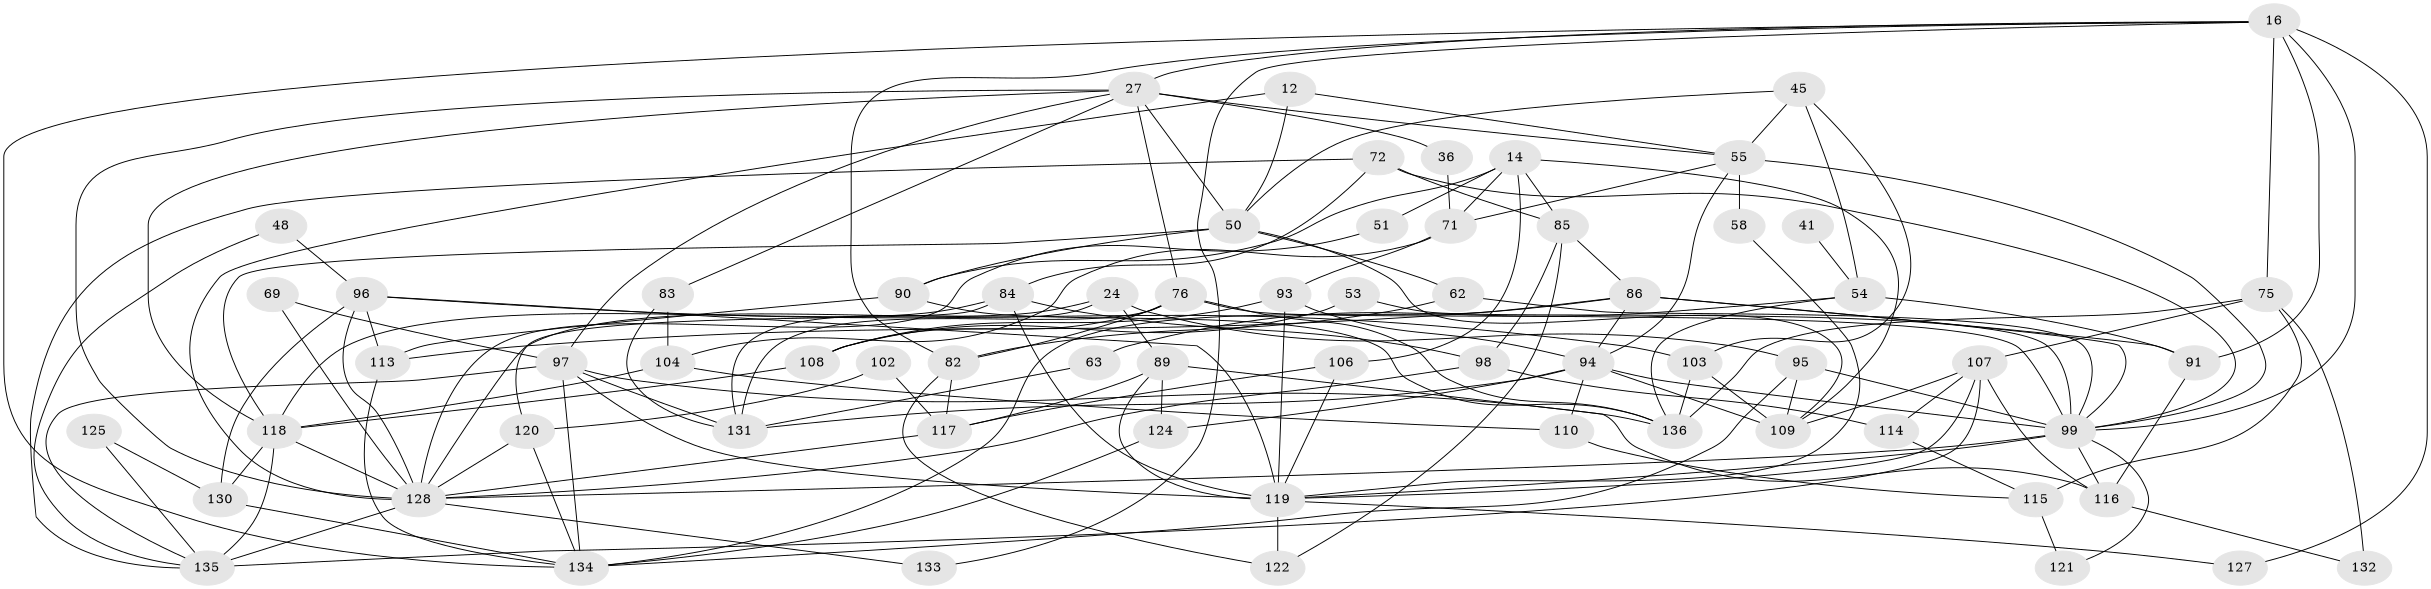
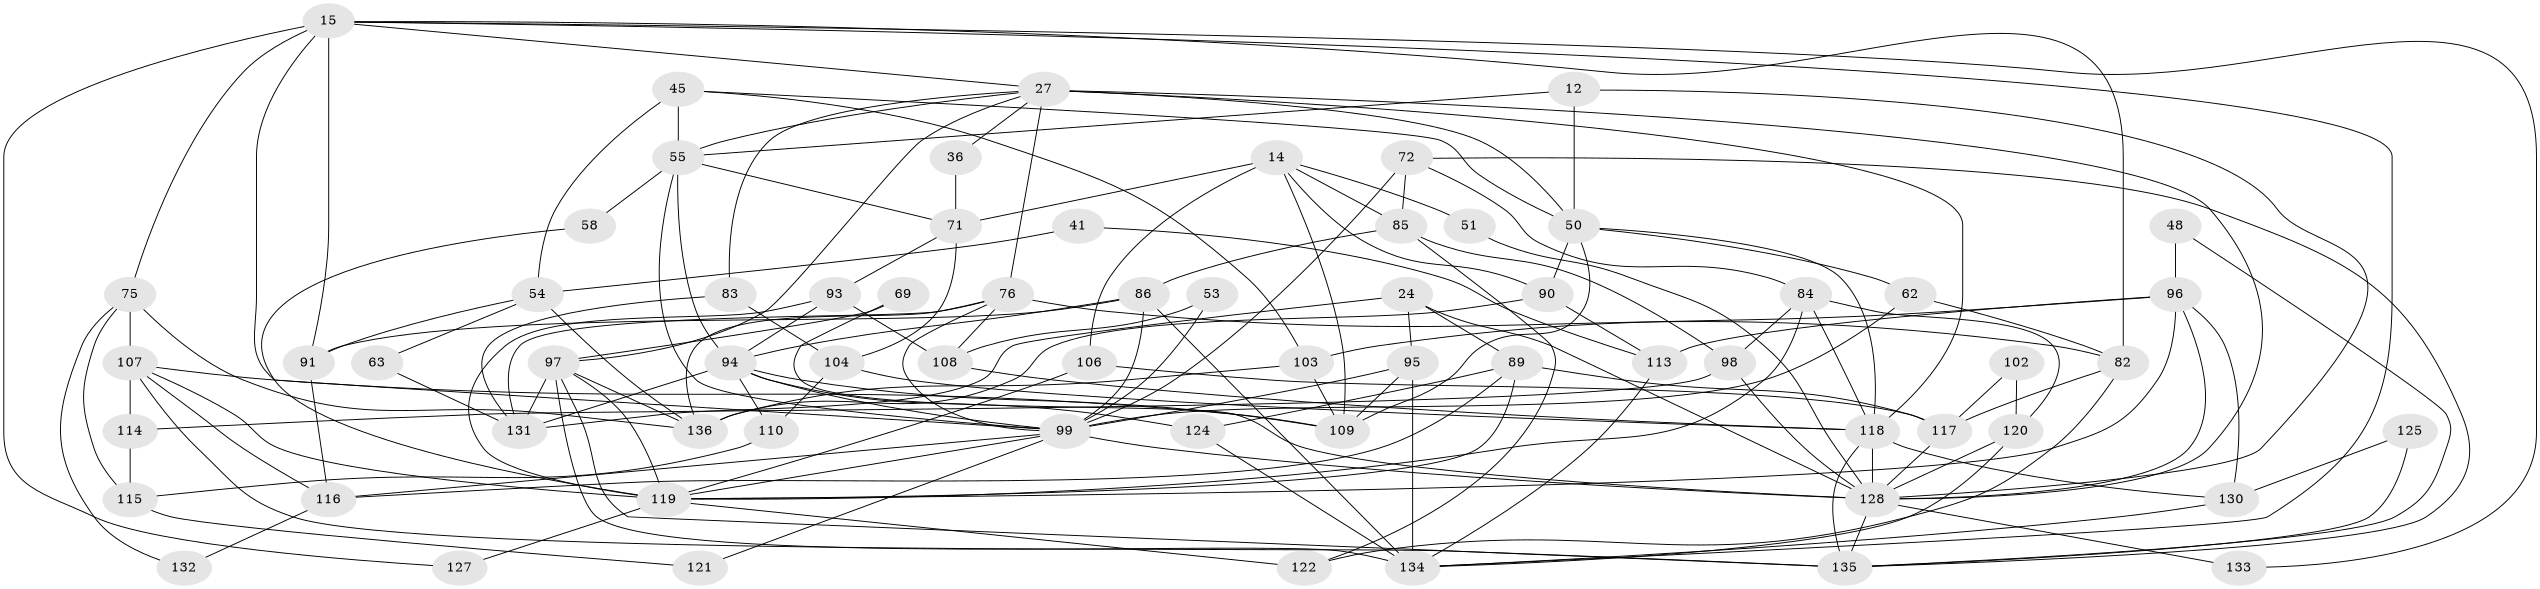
(2274, 21) -> (329, 21)
(739, 334) -> (1377, 261)
